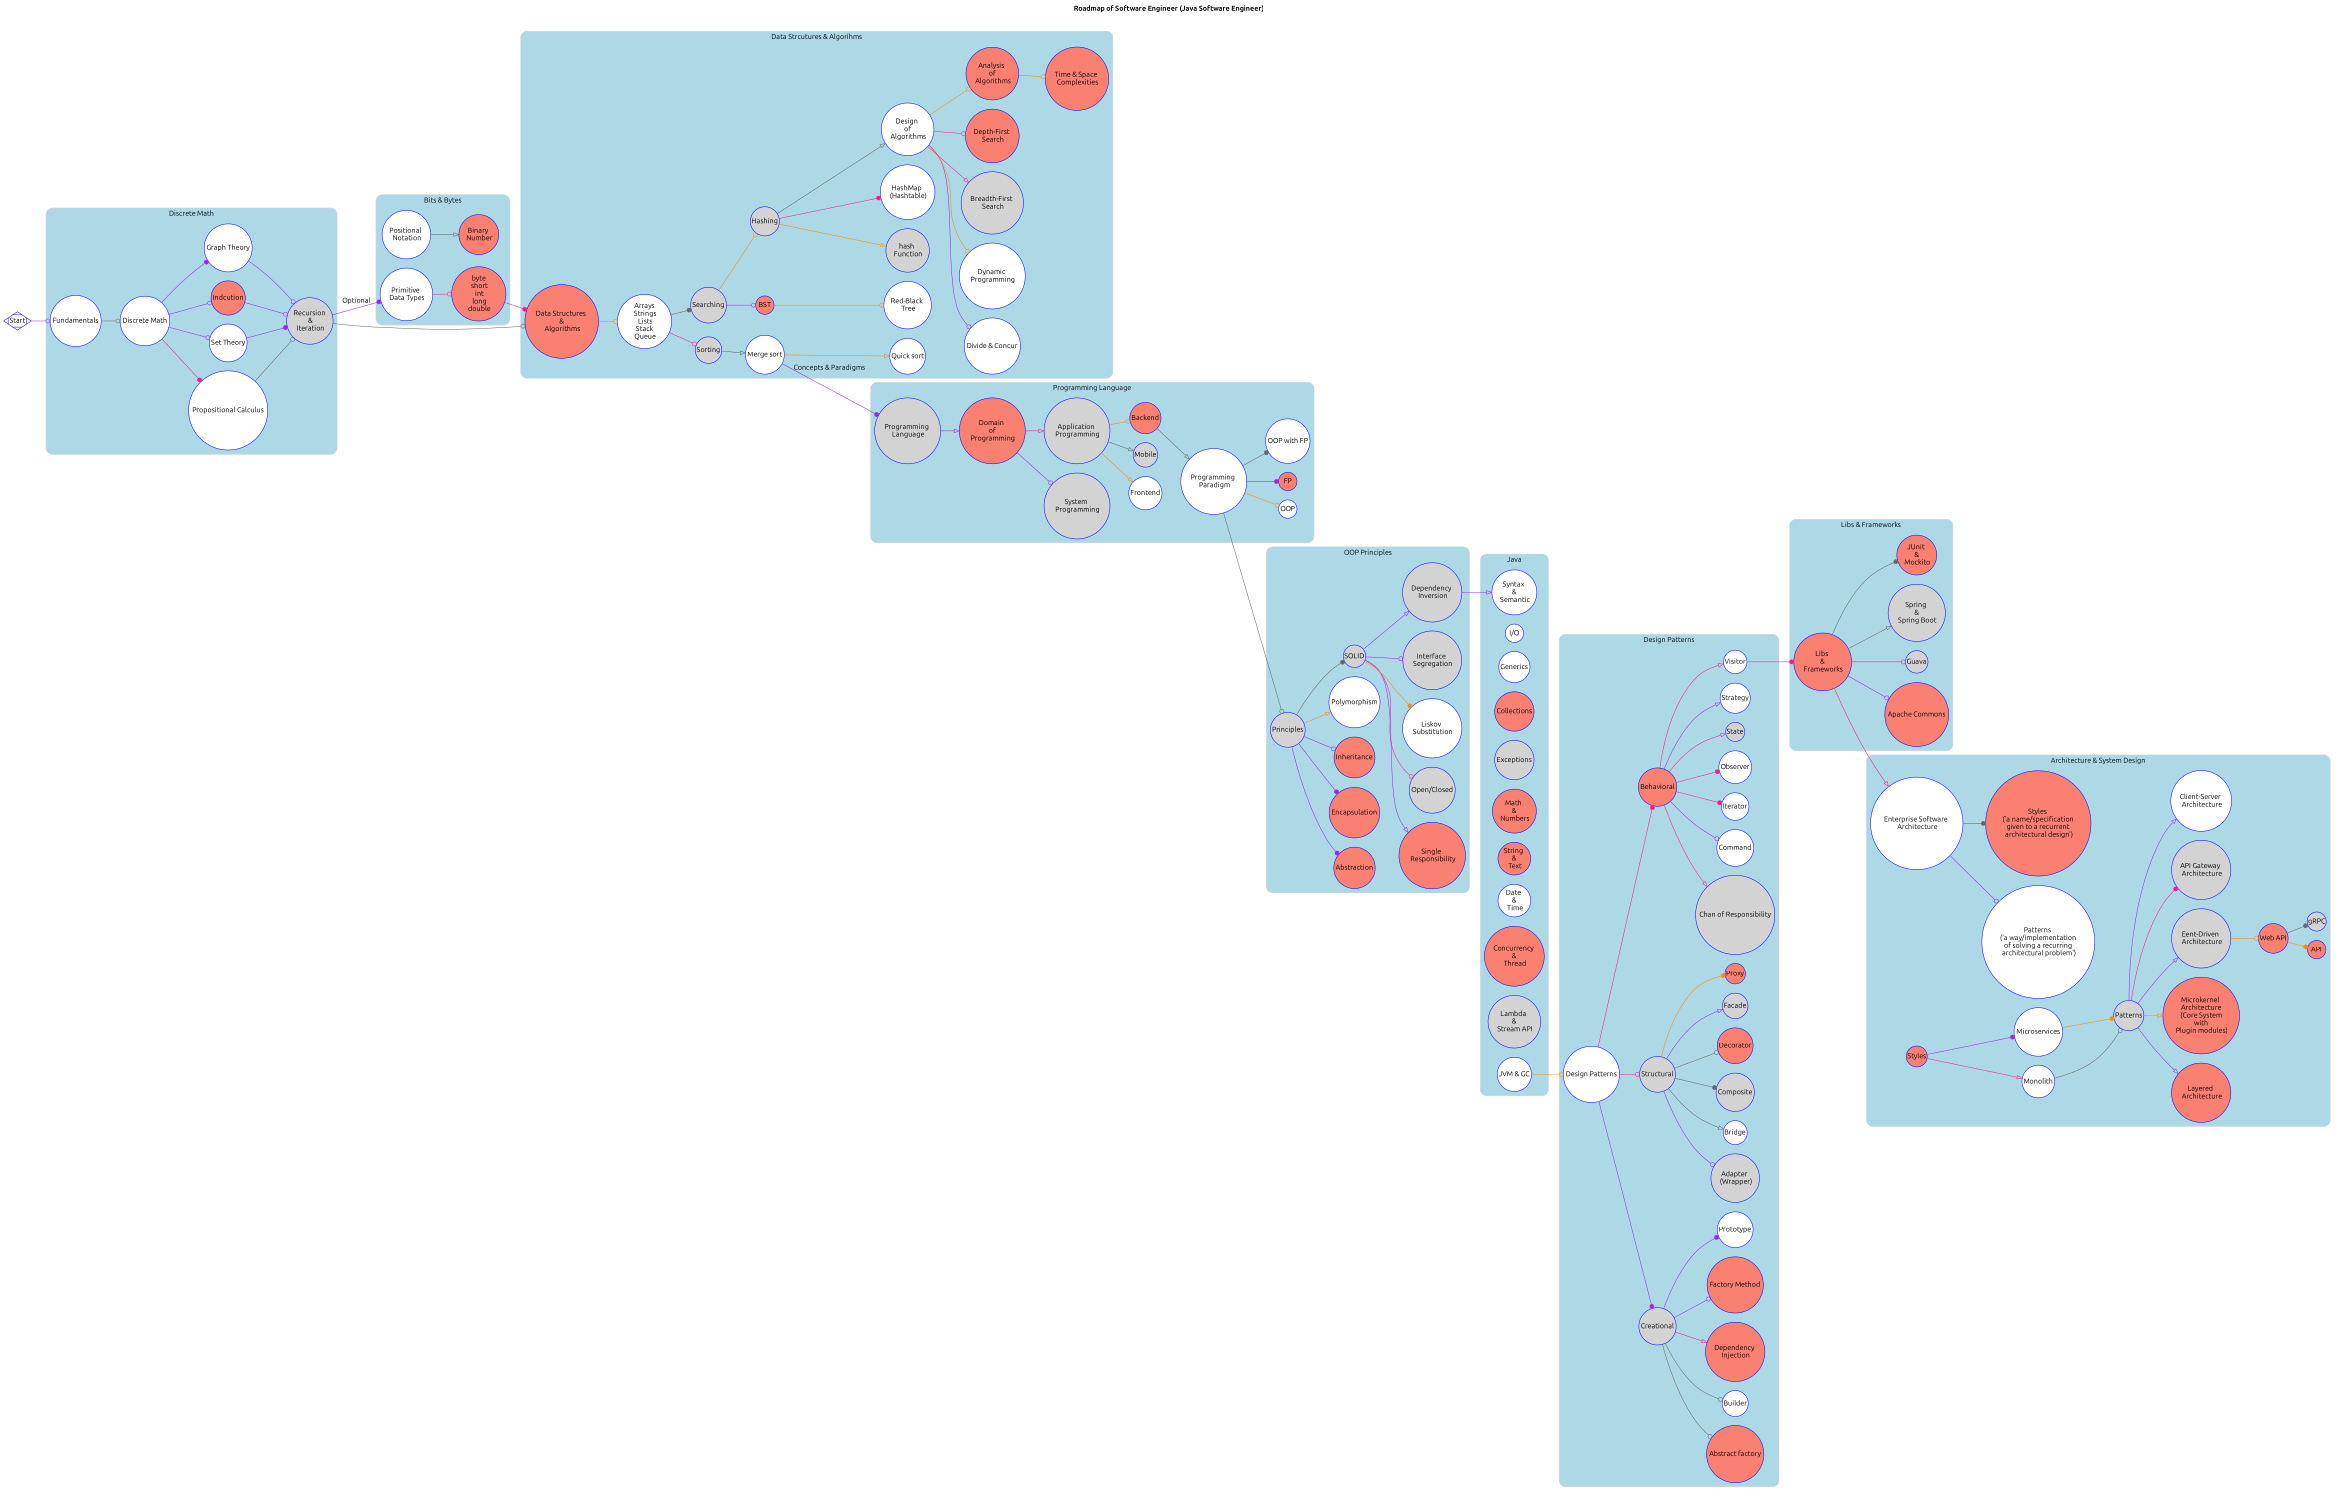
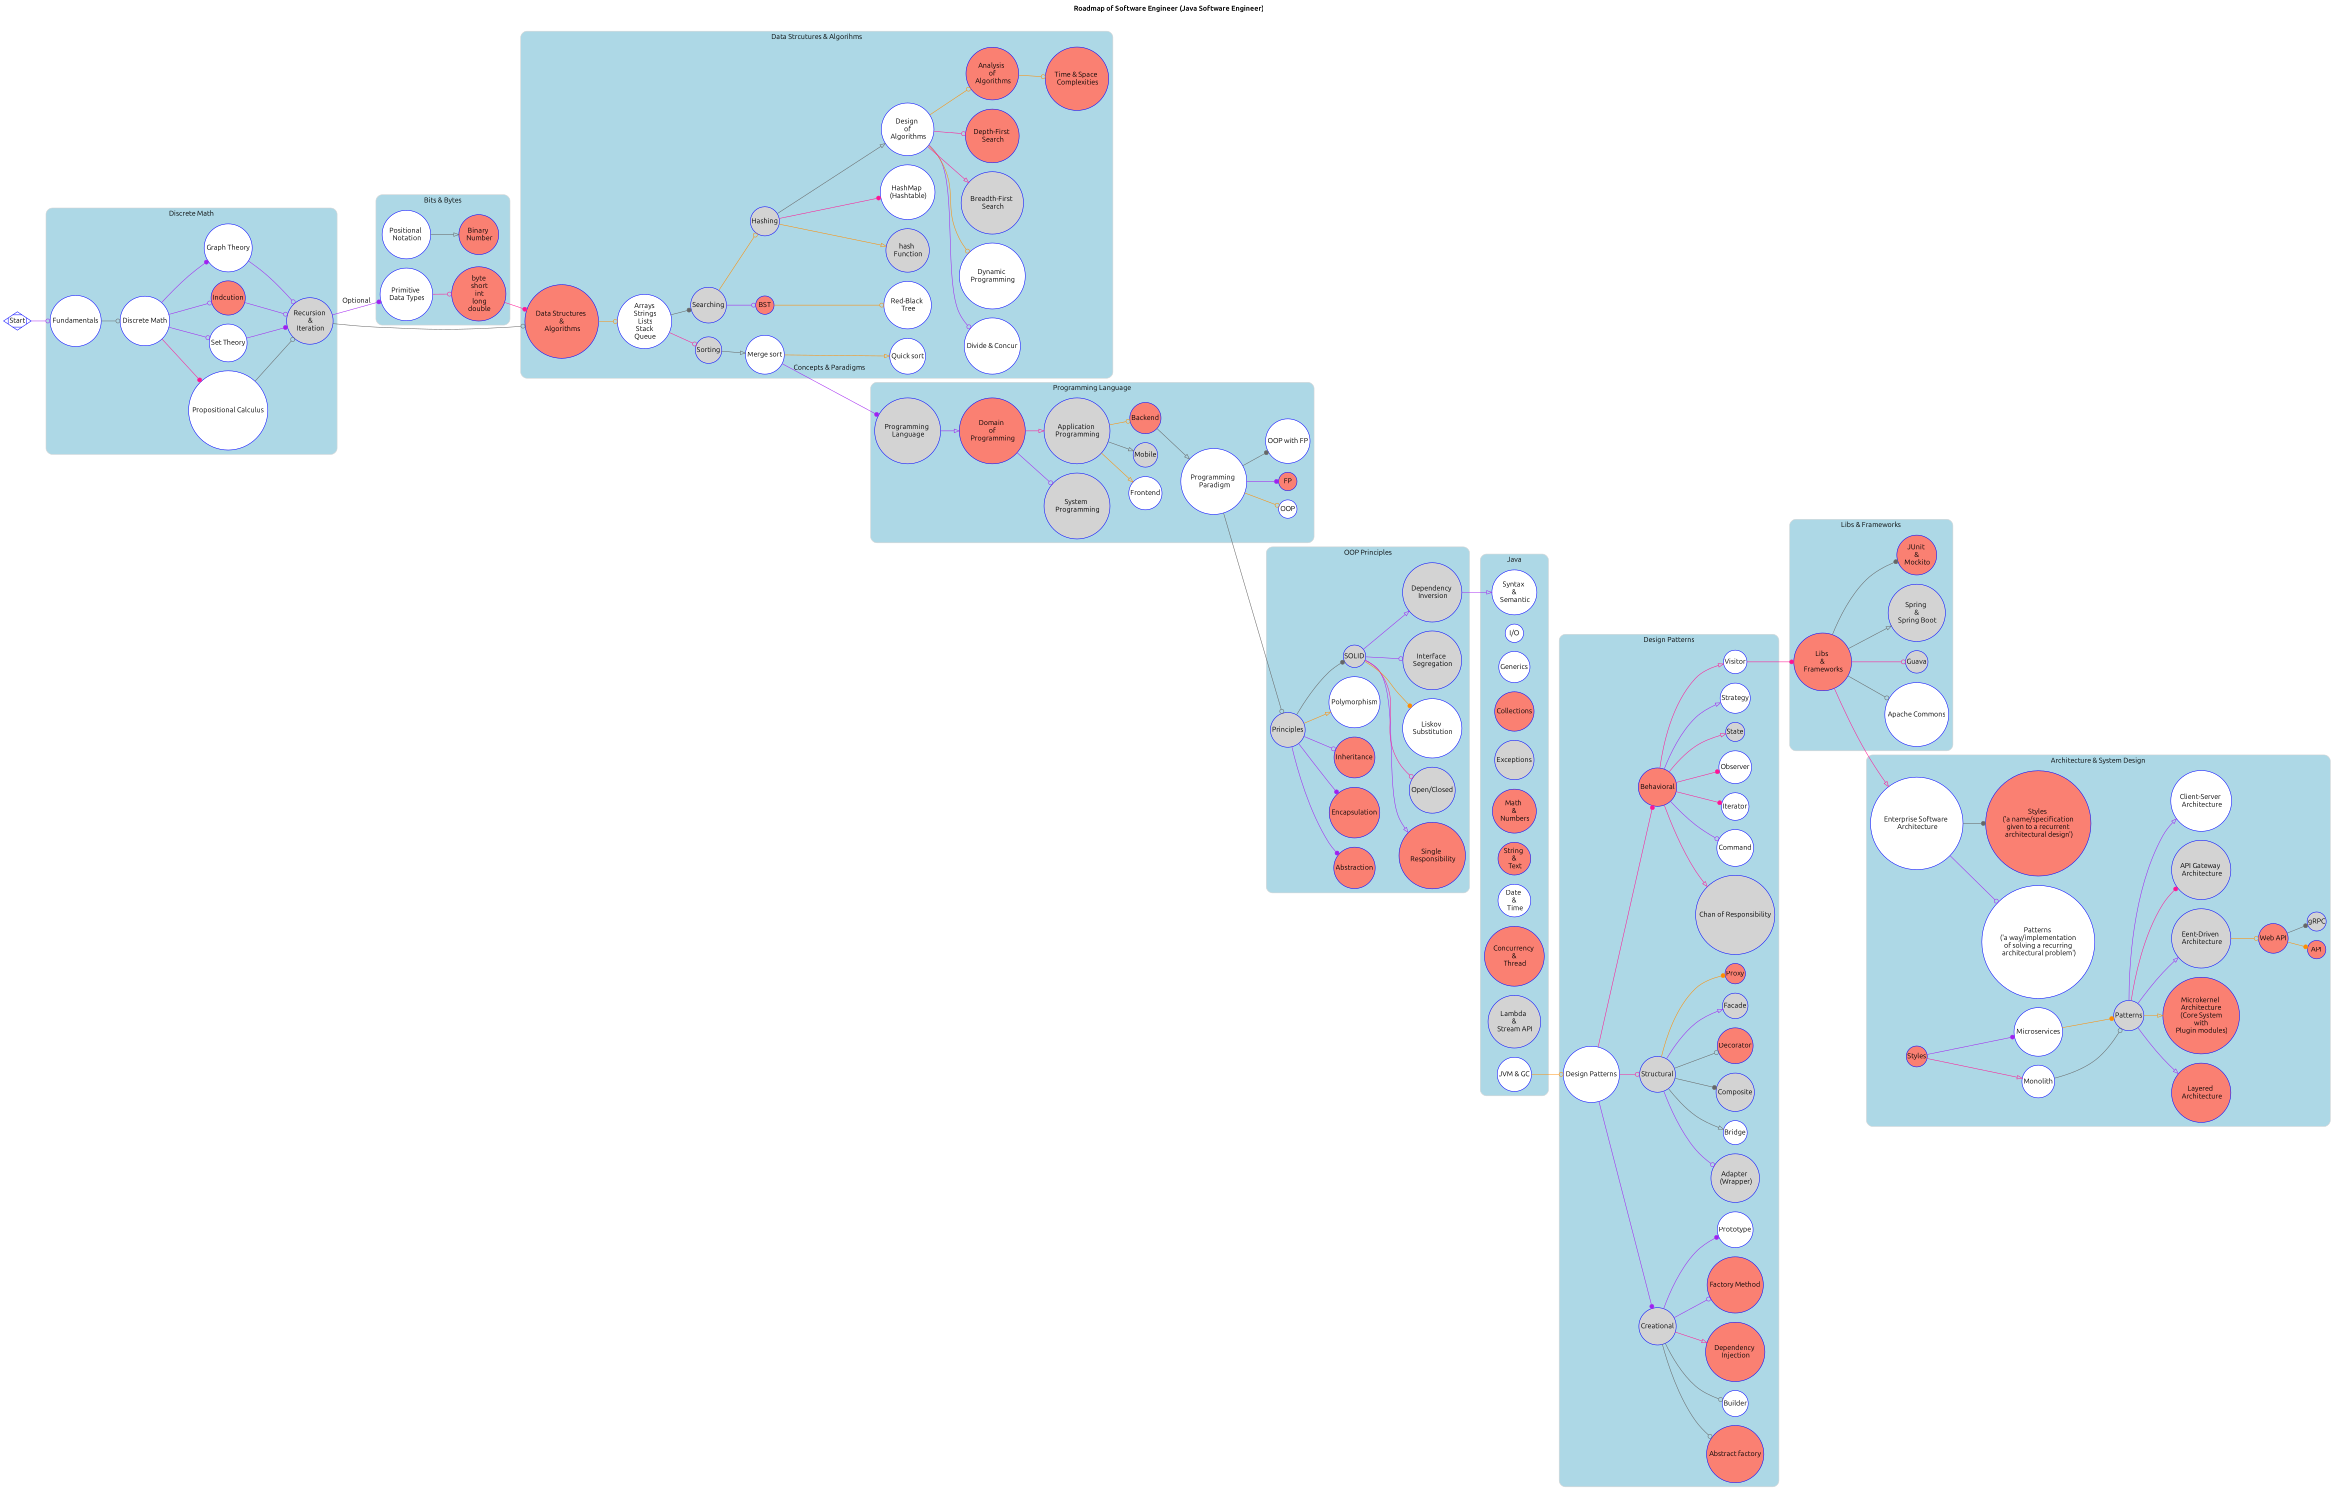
(1867, 686) -> (1867, 686)
(1917, 715) -> (1917, 715)
